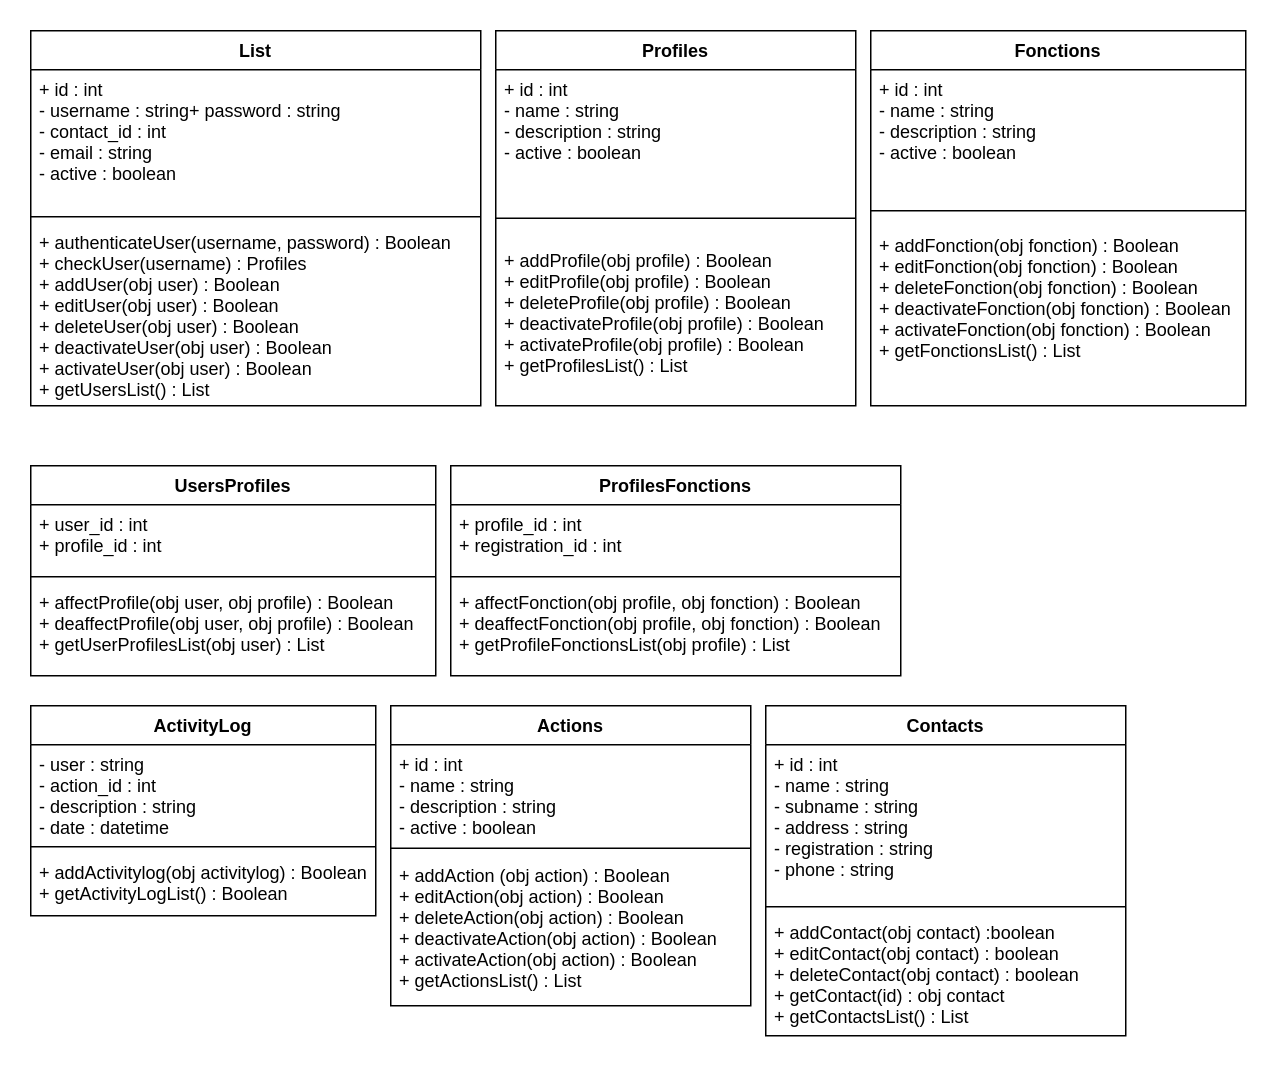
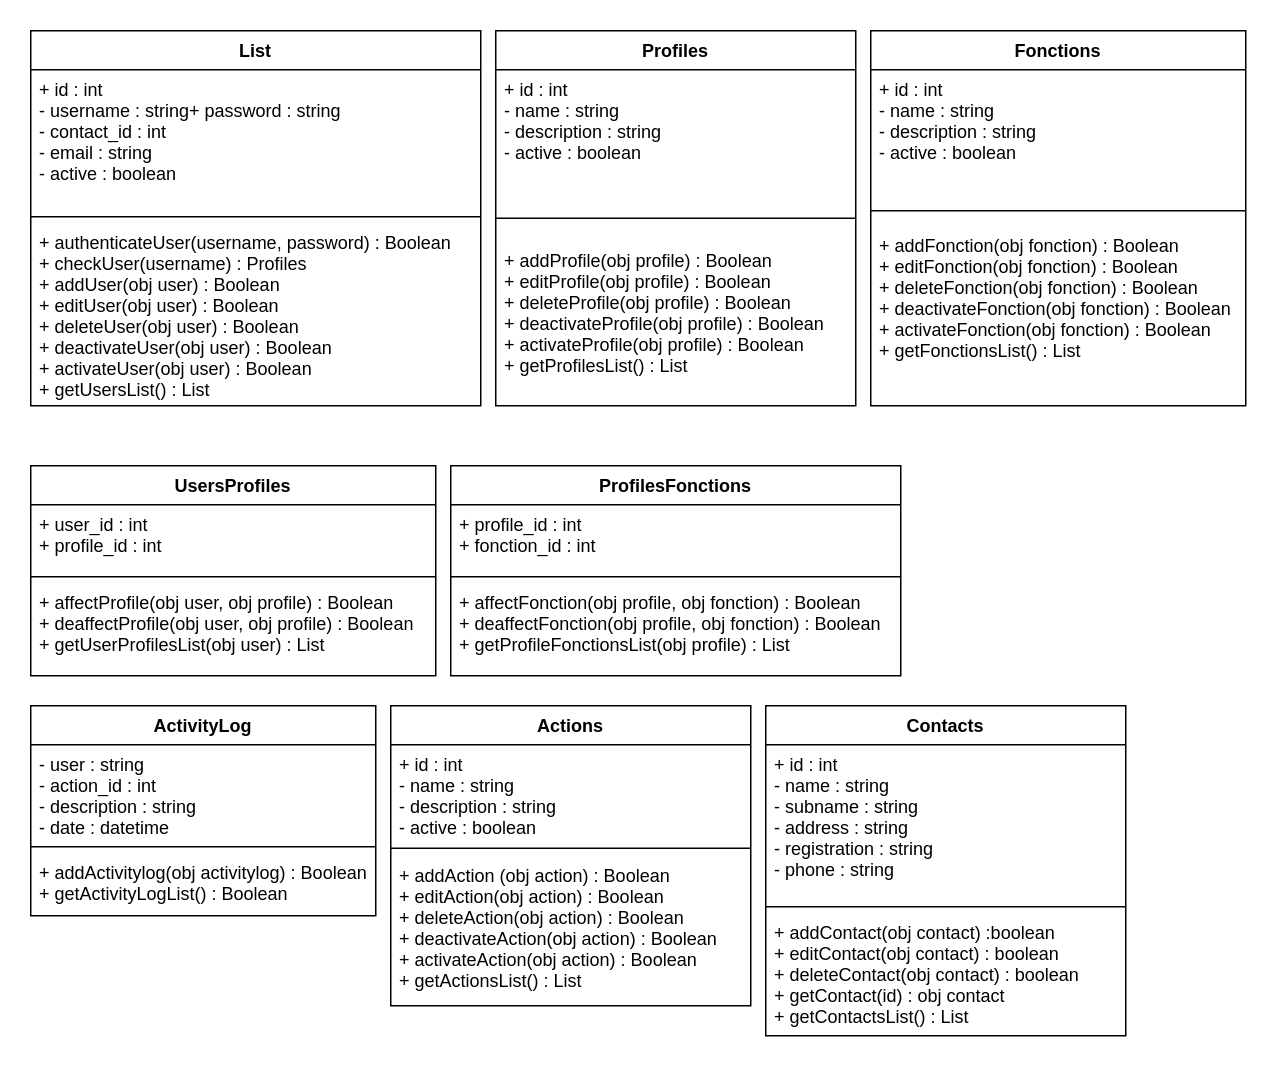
(531, 525) -> (531, 525)
